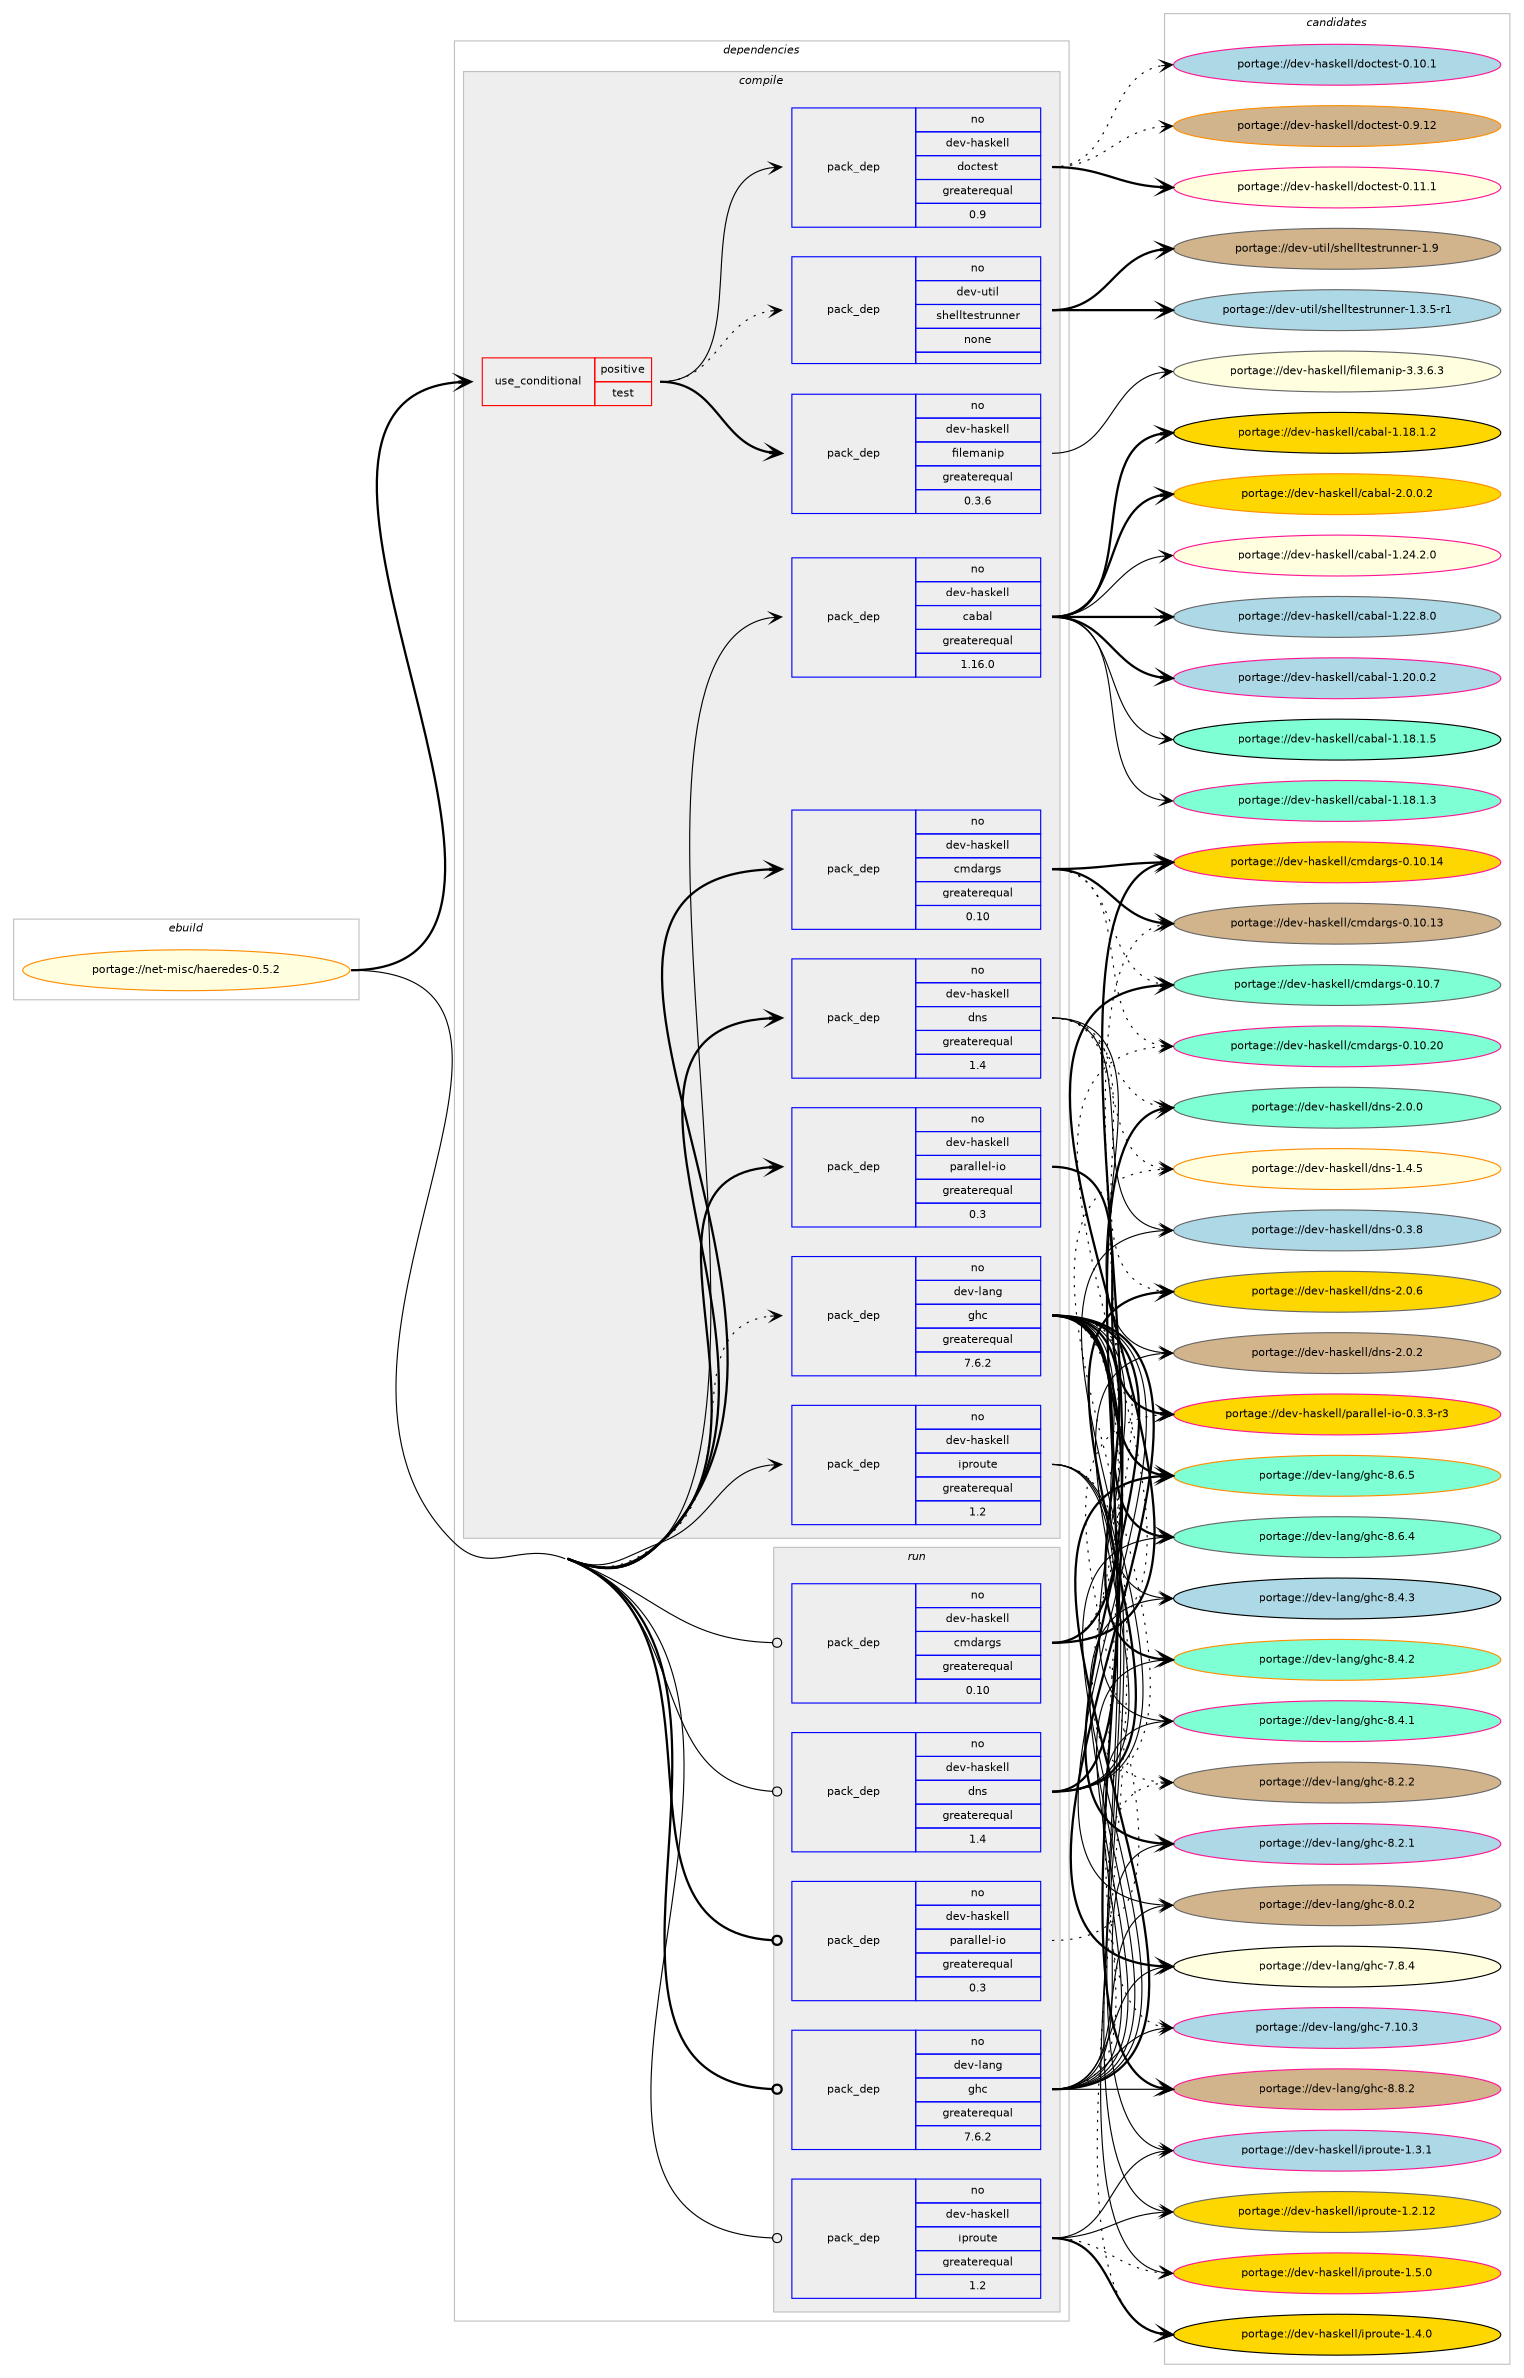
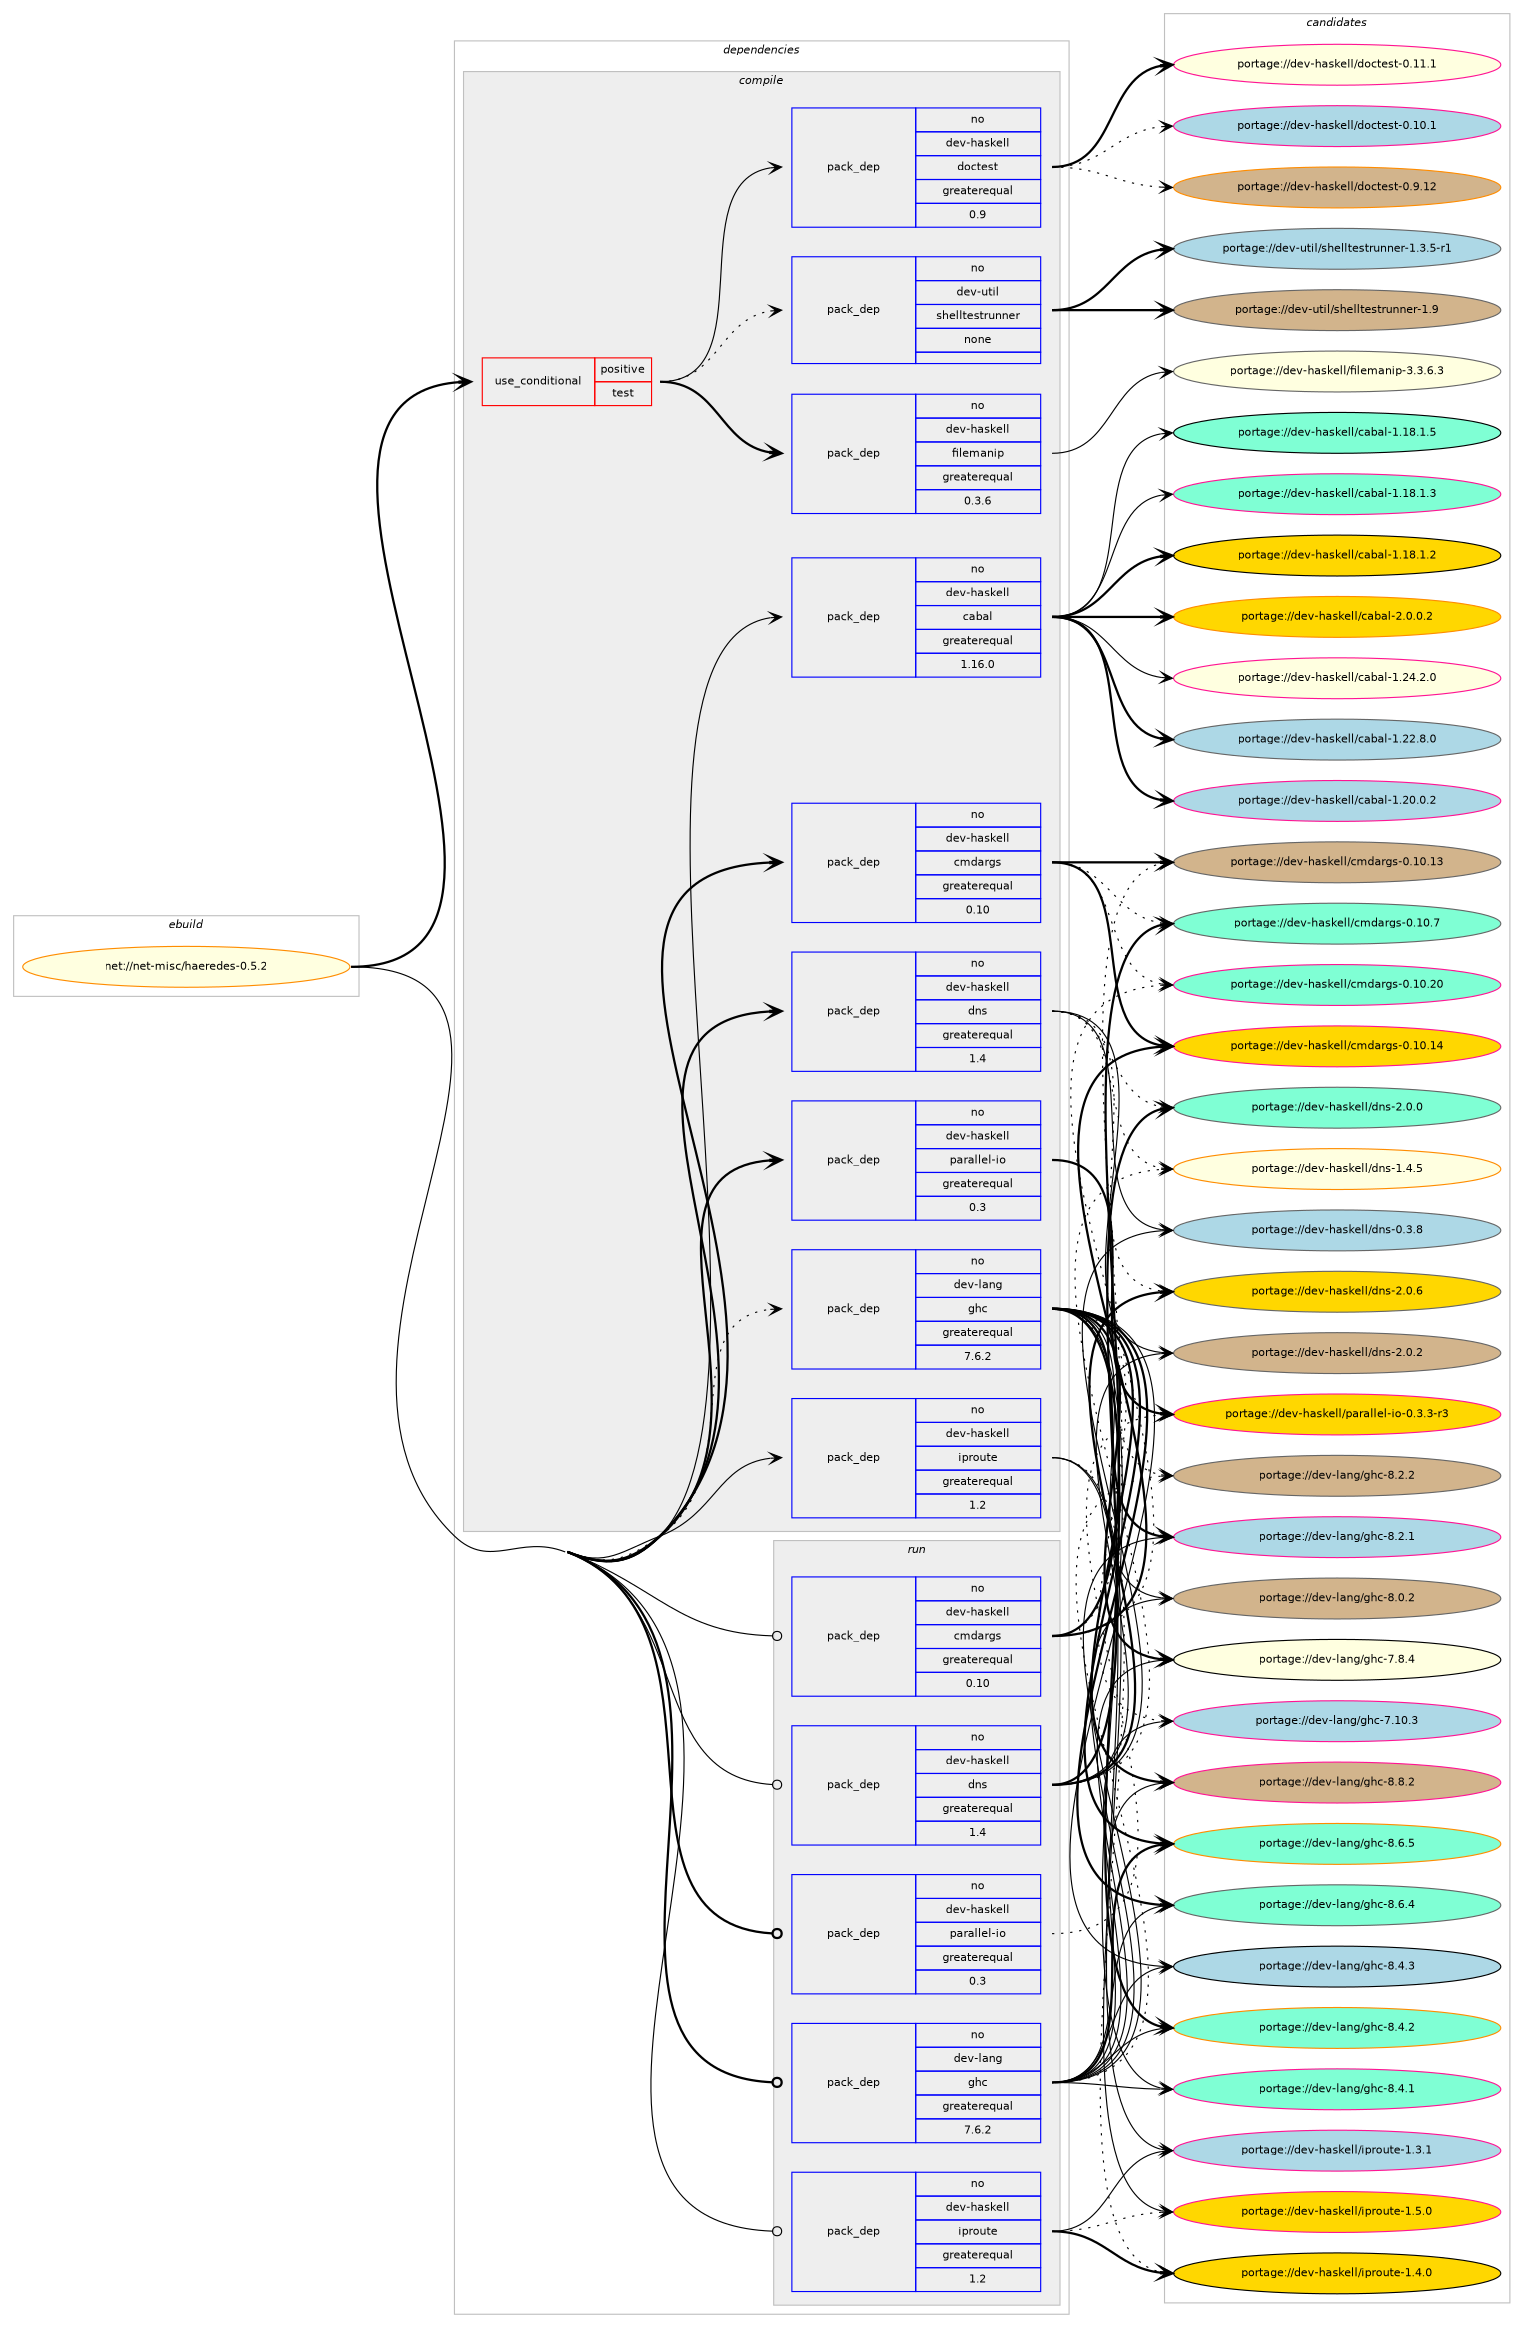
(186, 970) -> (186, 967)
(1337, 2212) -> none
